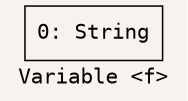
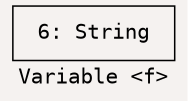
(94, 33) -> (94, 33)
